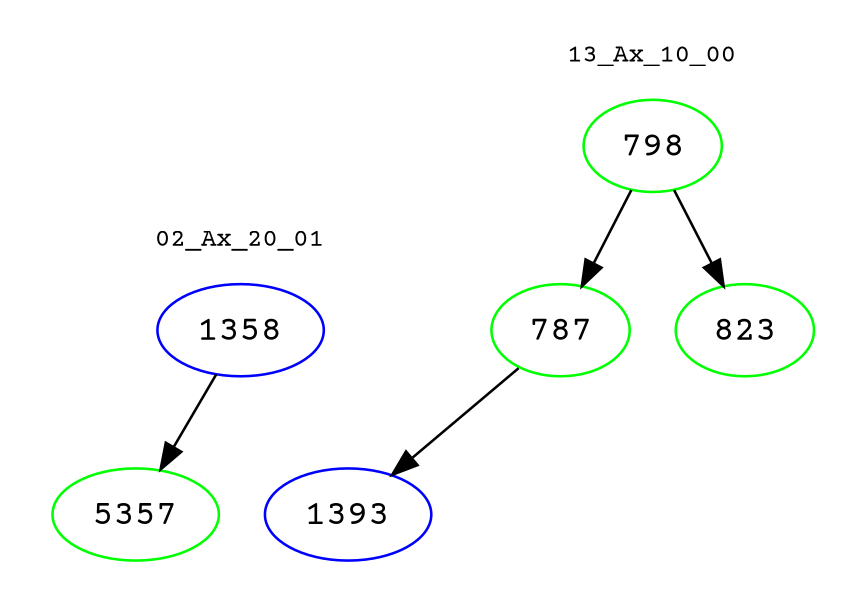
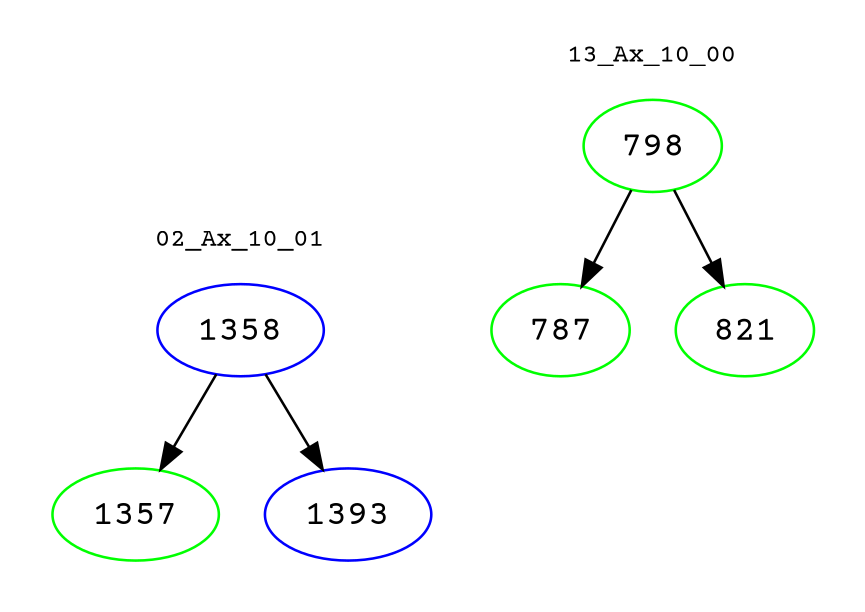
(241, 239) -> (241, 239)
(745, 330) -> (745, 330)
(466, 413) -> (287, 411)
(136, 515) -> (136, 515)
